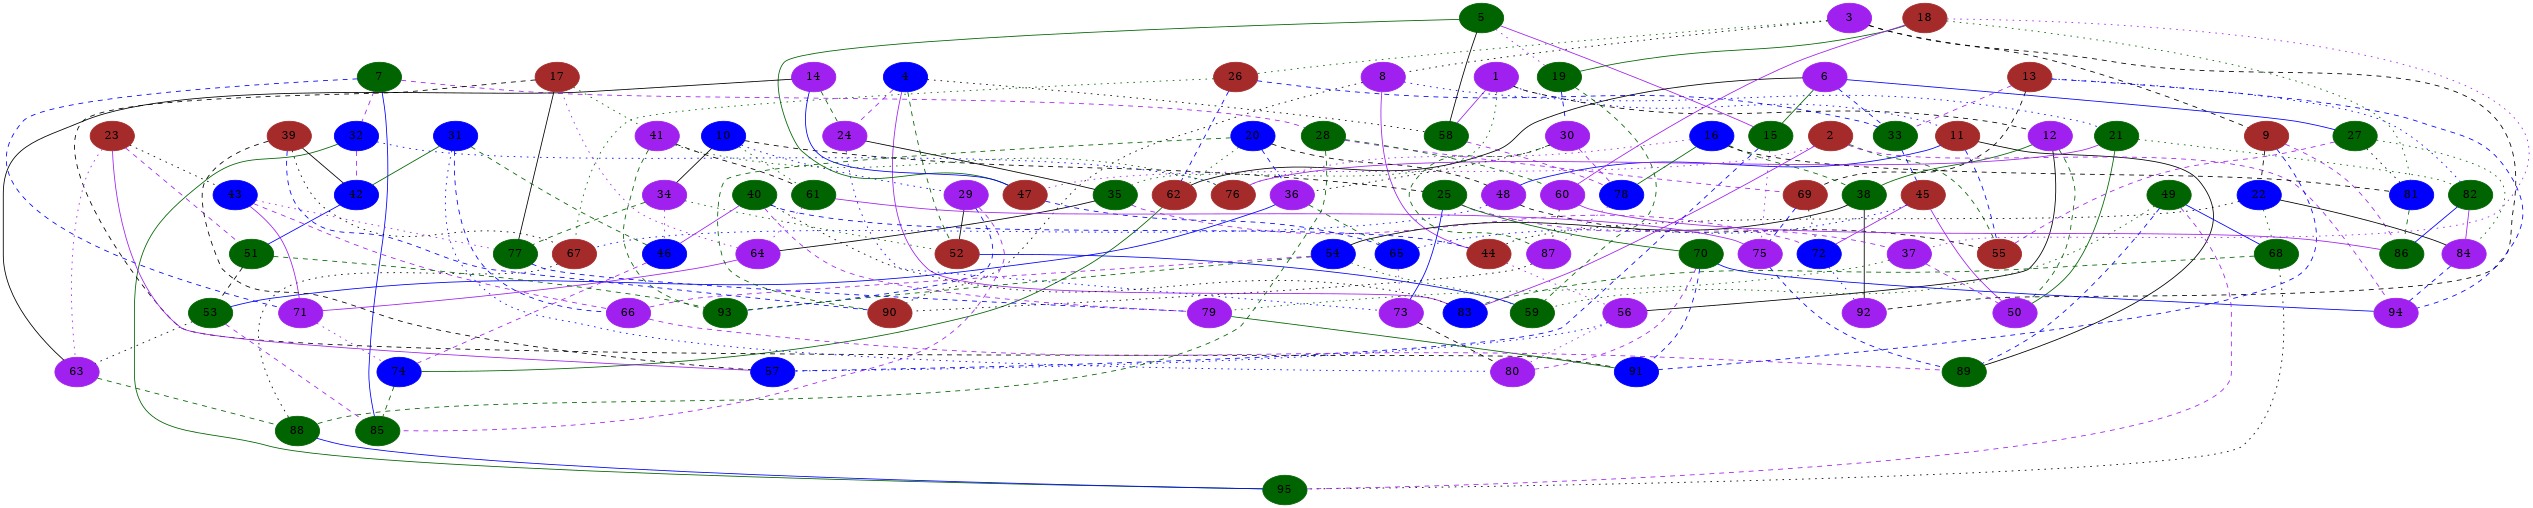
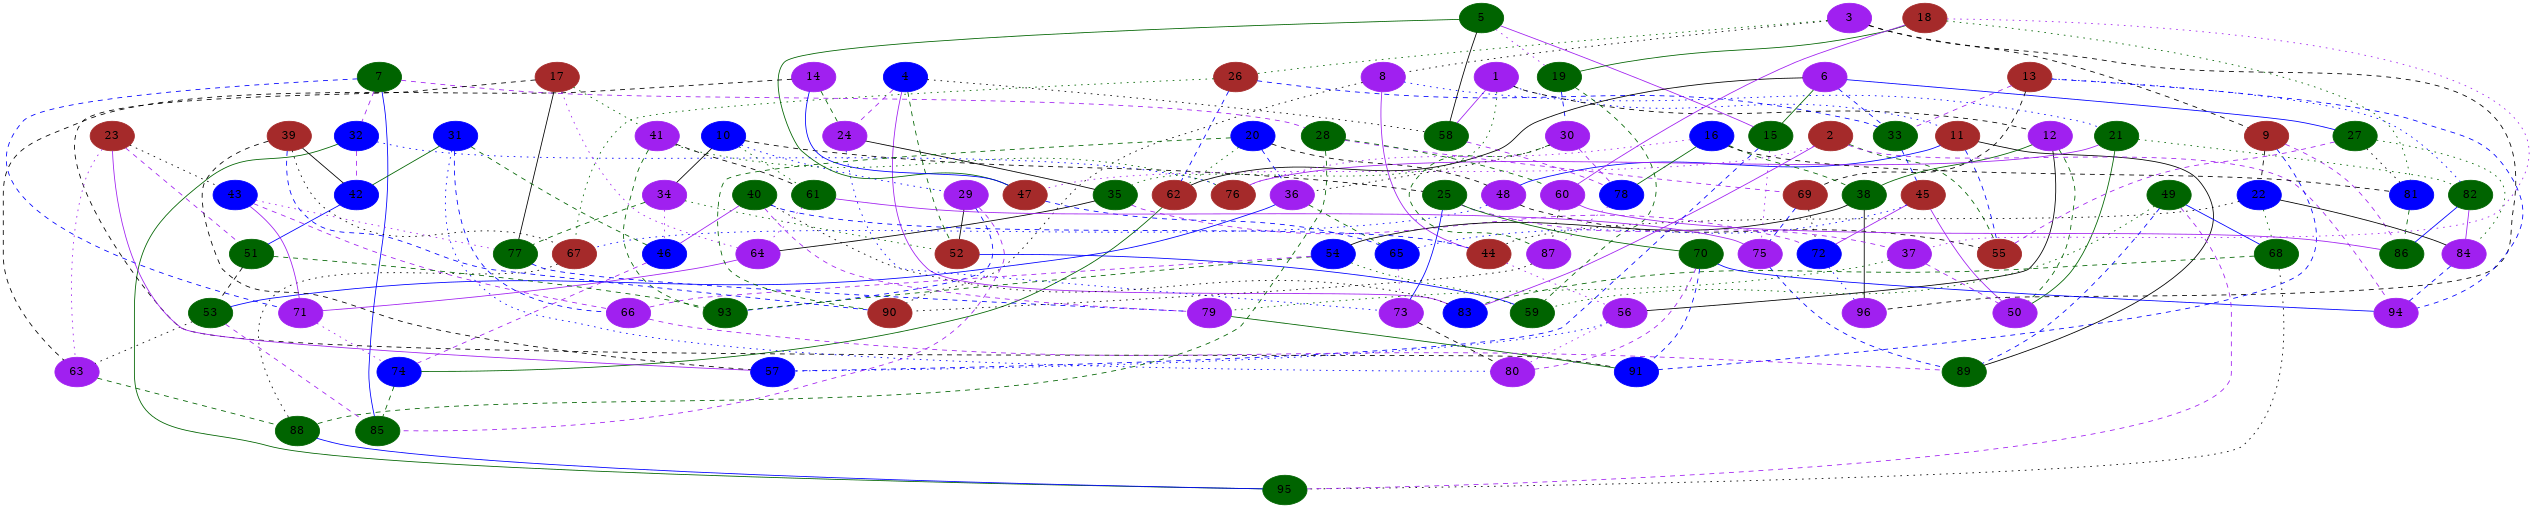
(462, 93) -> (462, 93)
(1864, 313) -> (1864, 313)
